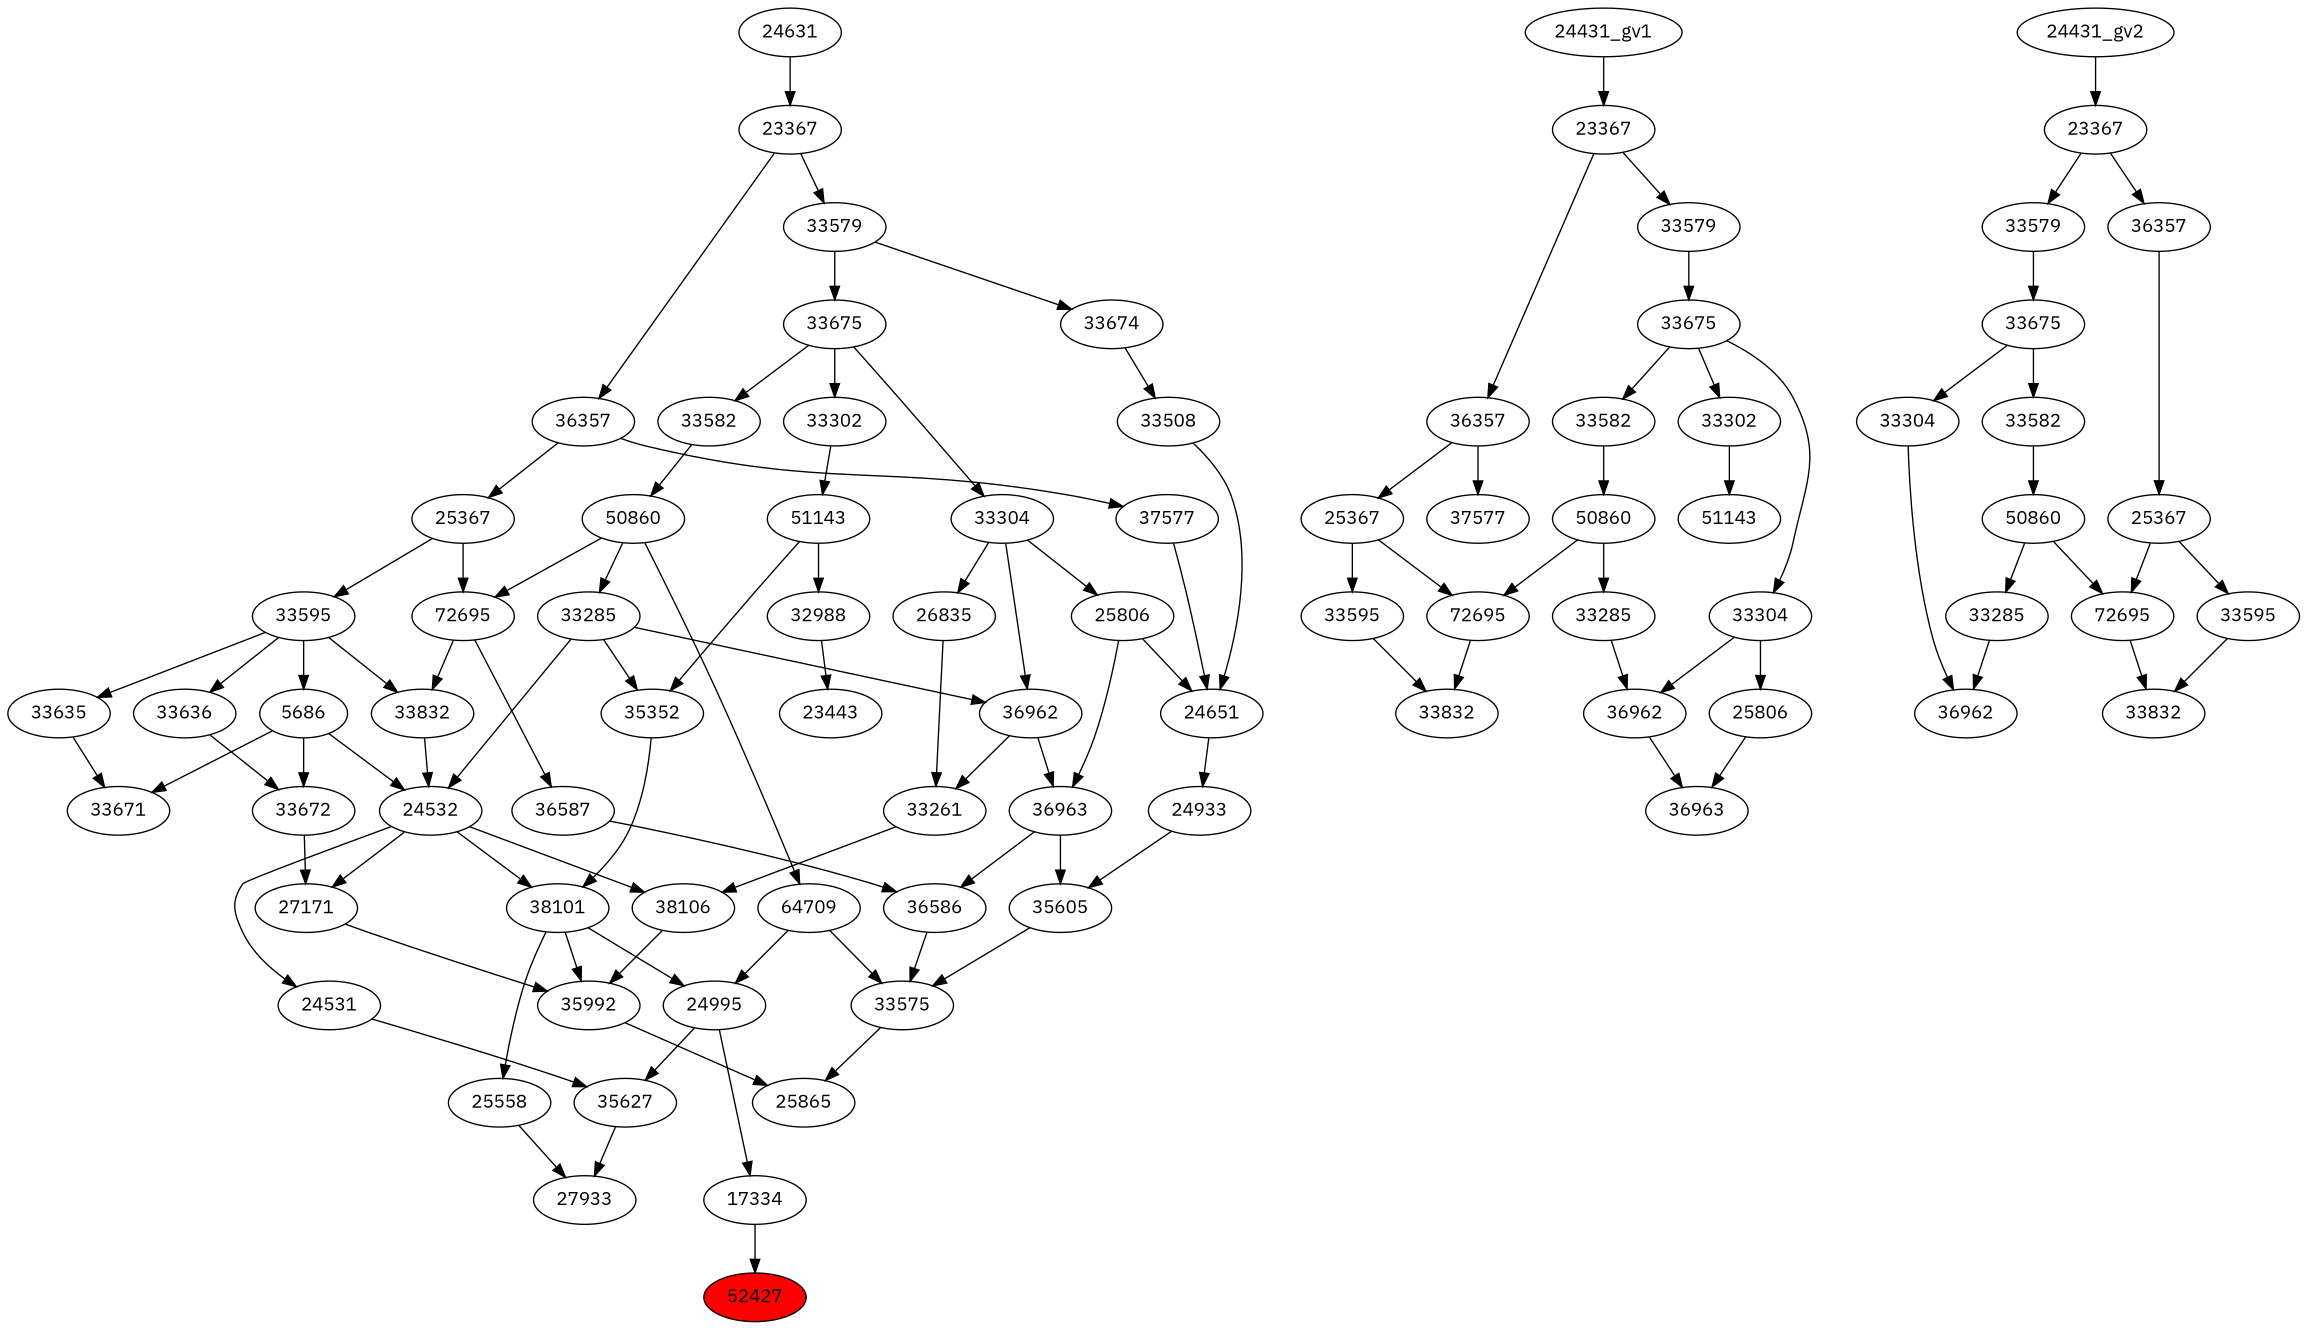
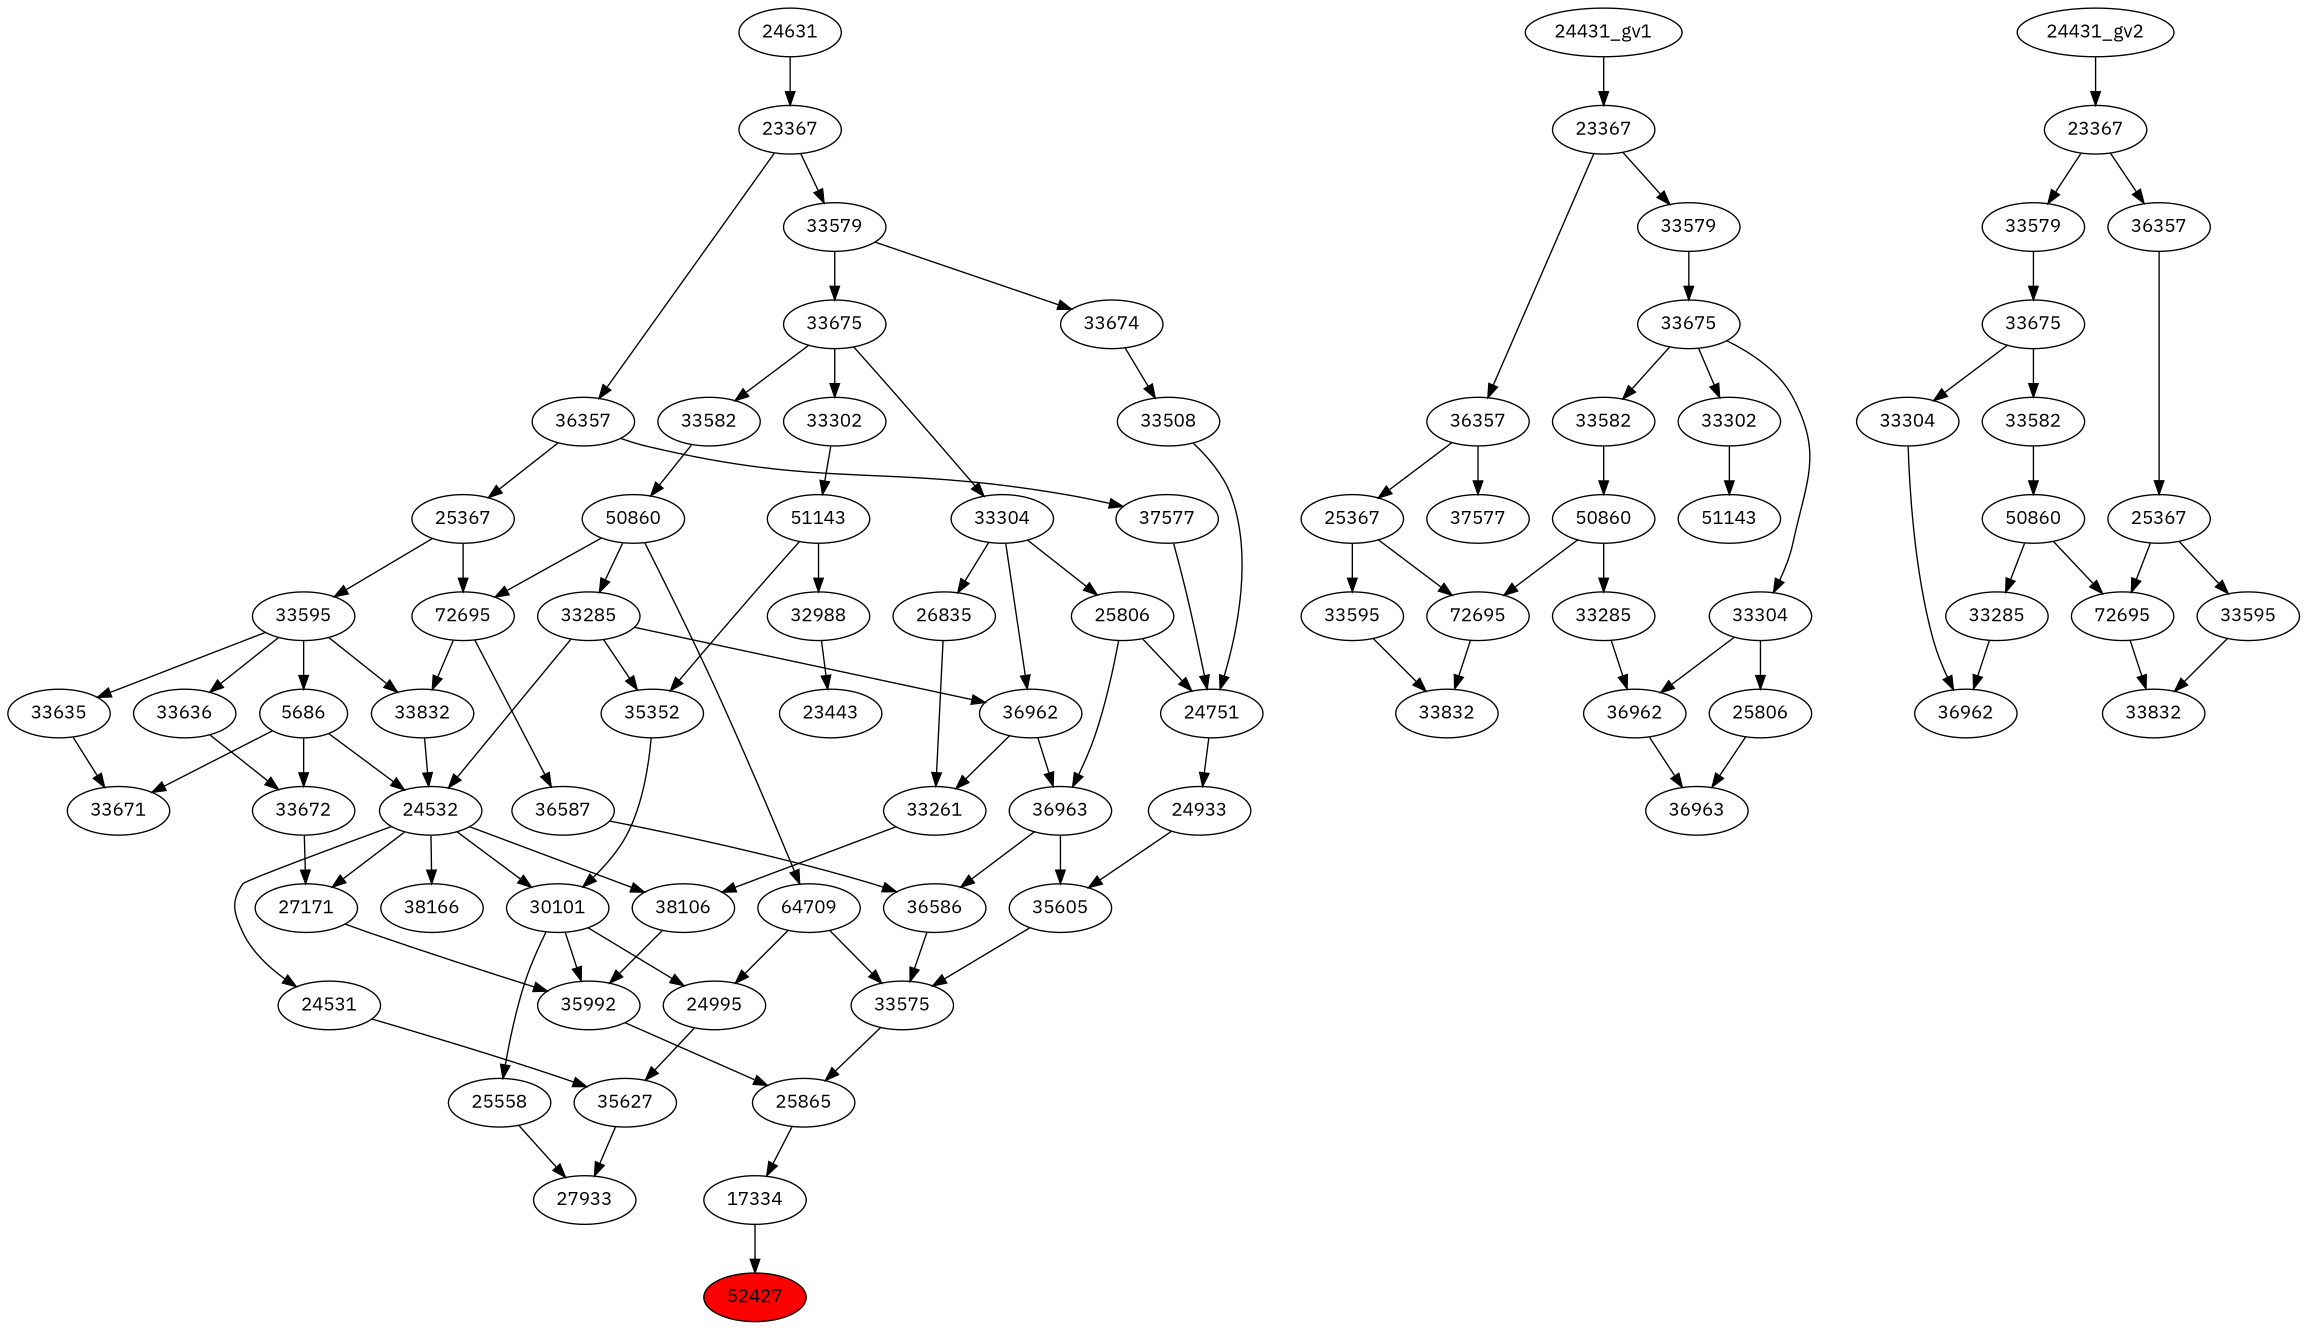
(1212, 714) -> (1212, 714)
none -> (432, 908)
(558, 908) -> (558, 908)
(733, 1096) -> (783, 1145)
